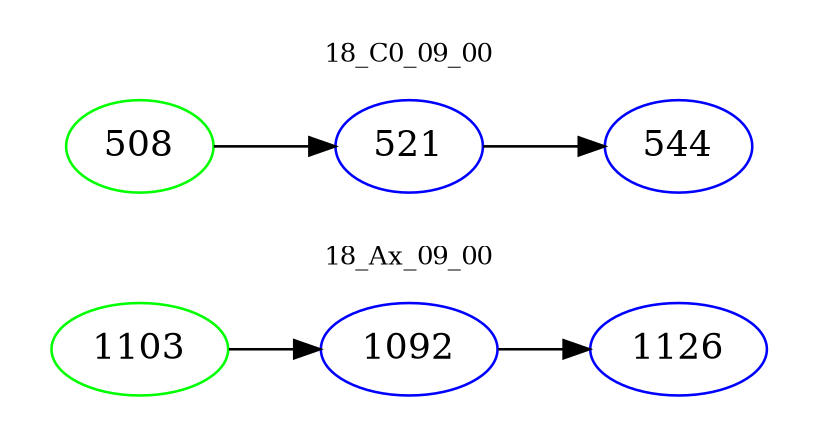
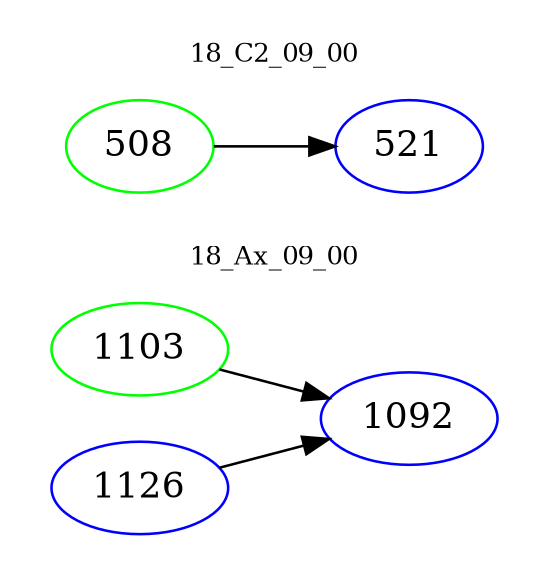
(409, 55) -> (274, 55)
(679, 146) -> none
(531, 349) -> (262, 457)
